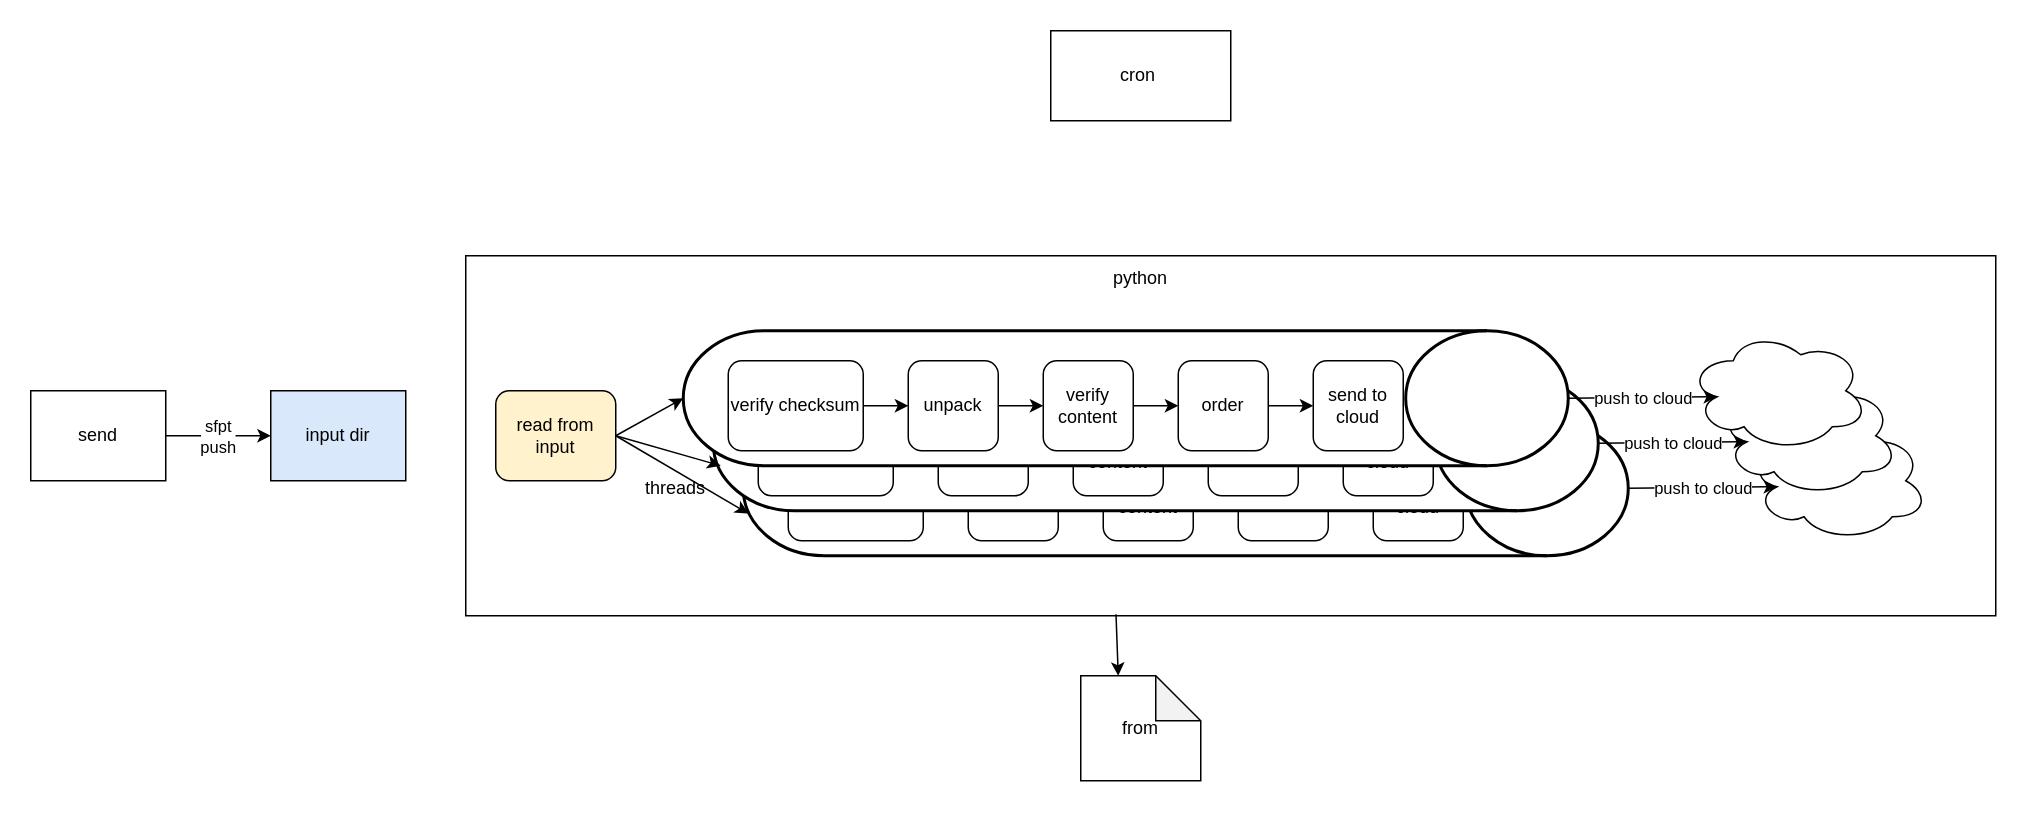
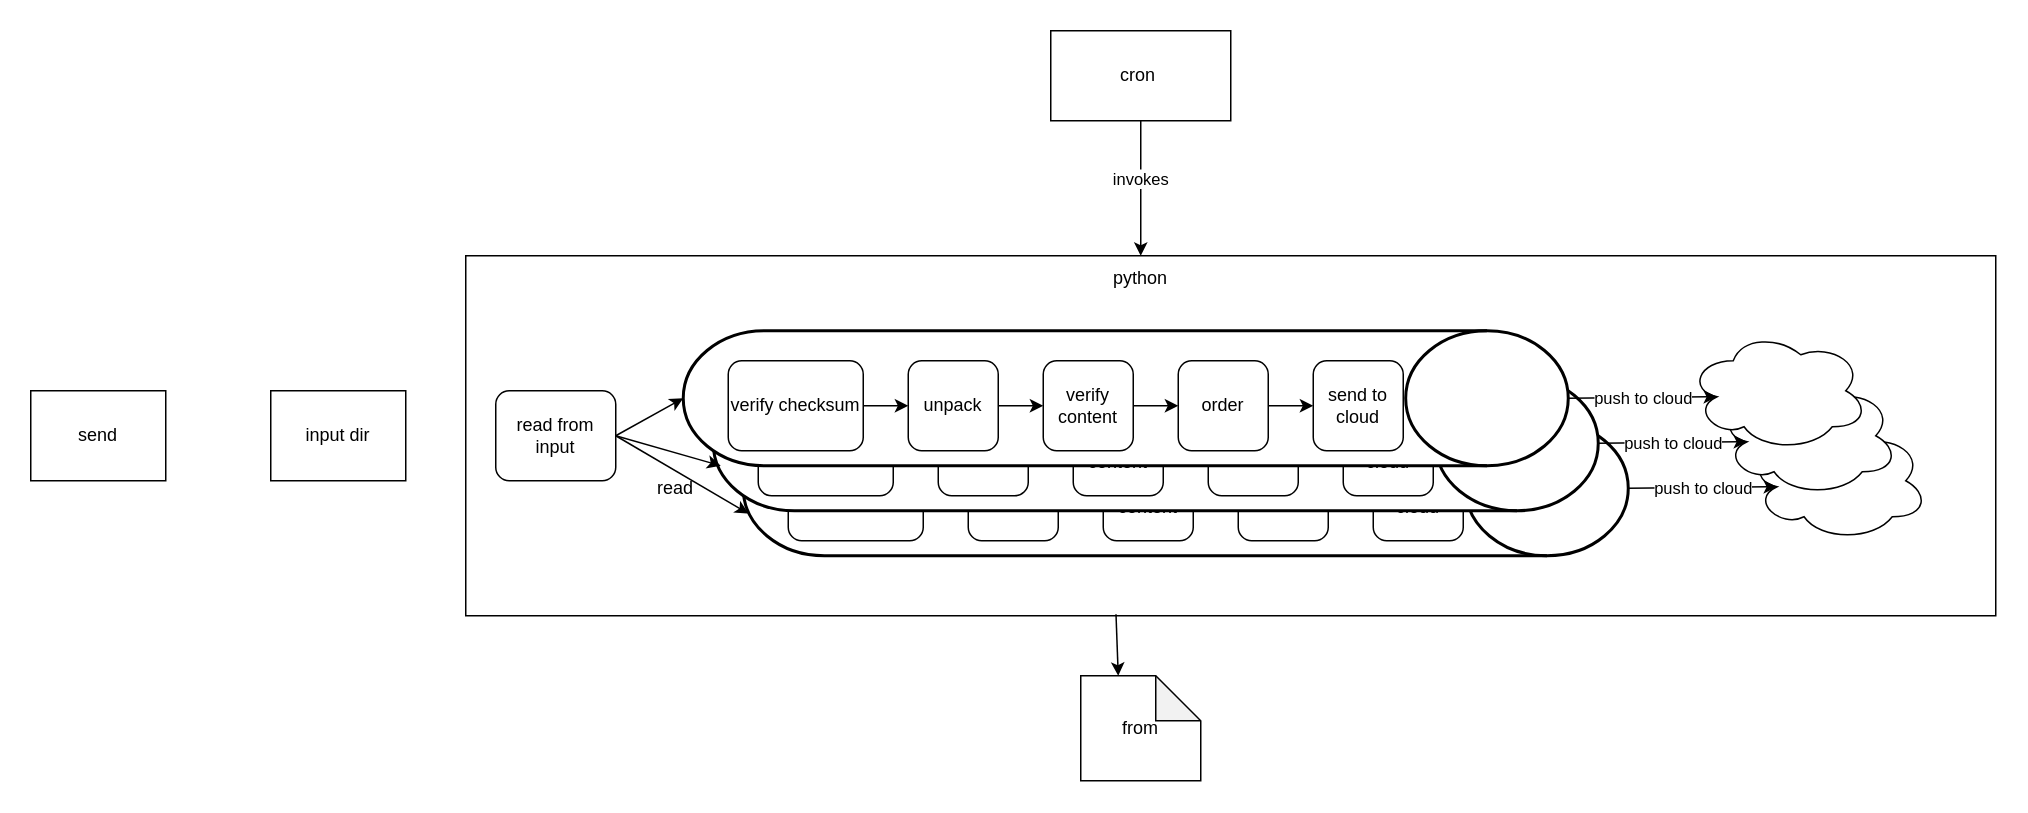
none -> (1141, 183)
(184, 436) -> none
(338, 436) -> (338, 436)
(556, 436) -> (556, 436)
(676, 488) -> (676, 488)
